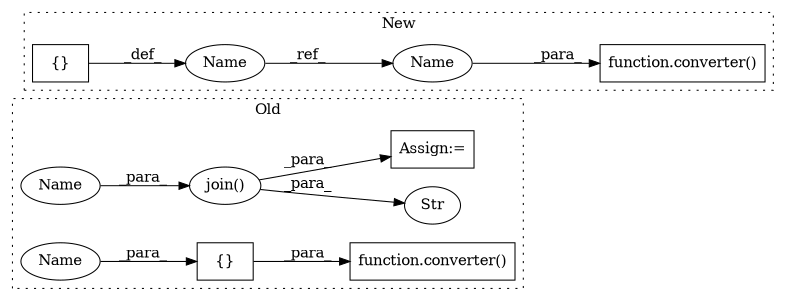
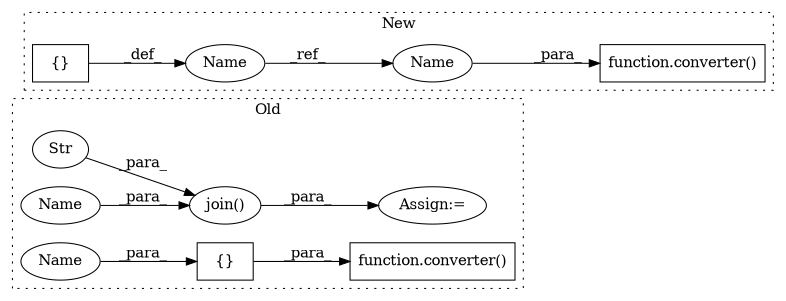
(433, 149) -> (433, 205)
(327, 196) -> (135, 175)
